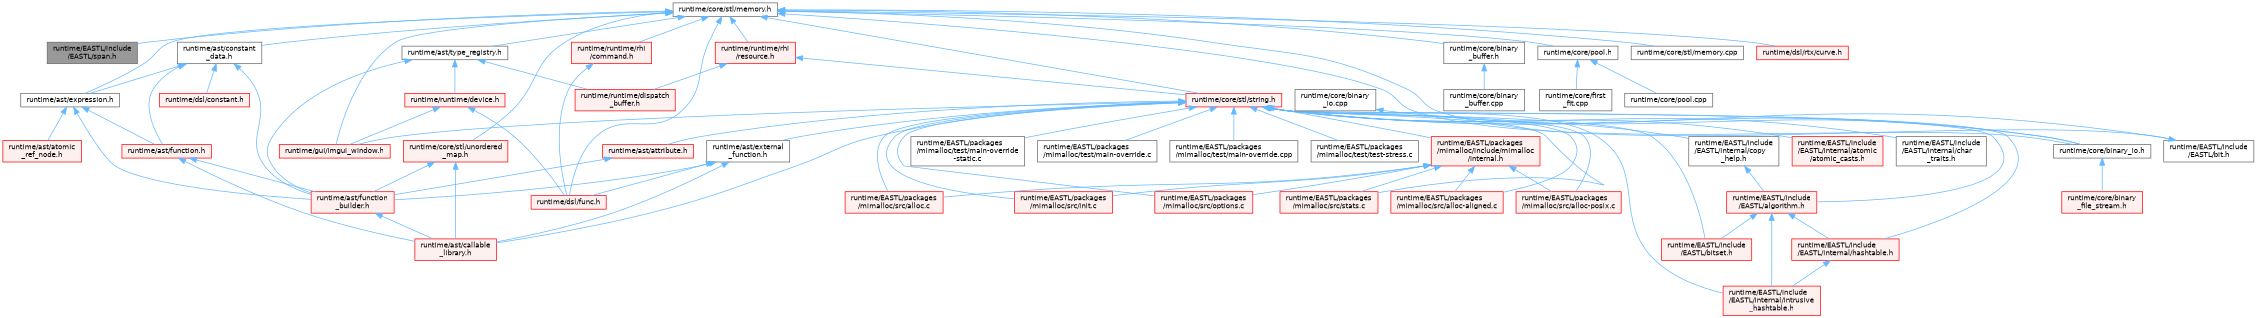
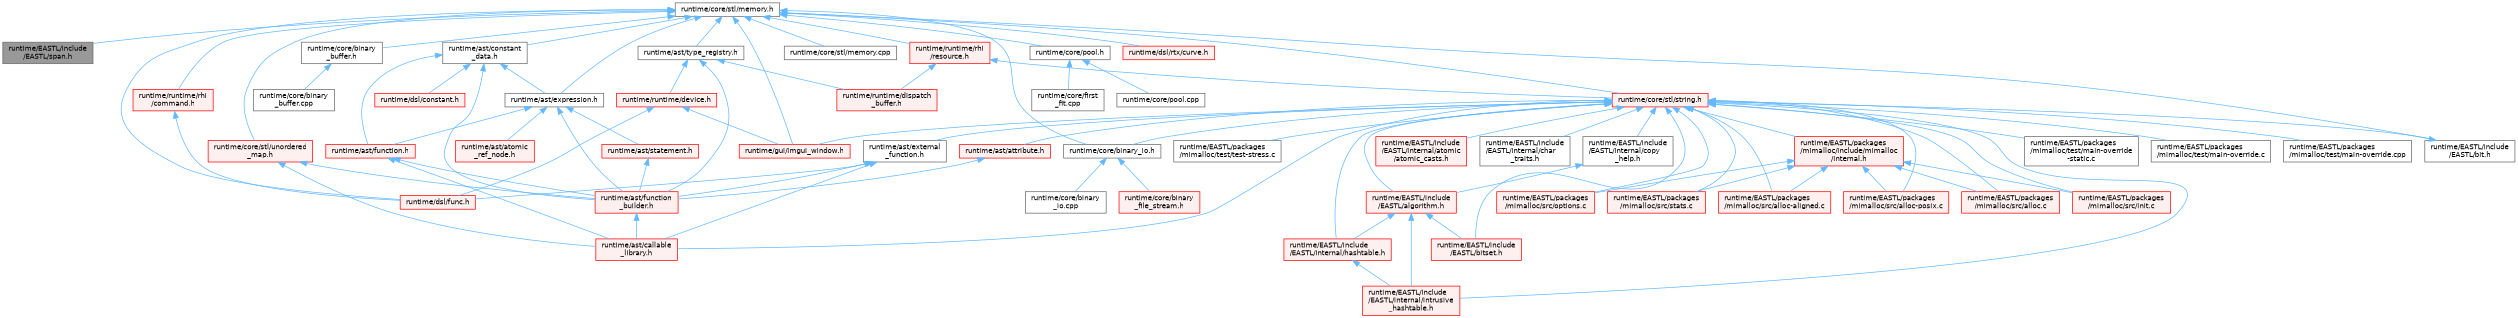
(1733, 121) -> (1088, 177)
none -> (650, 151)
